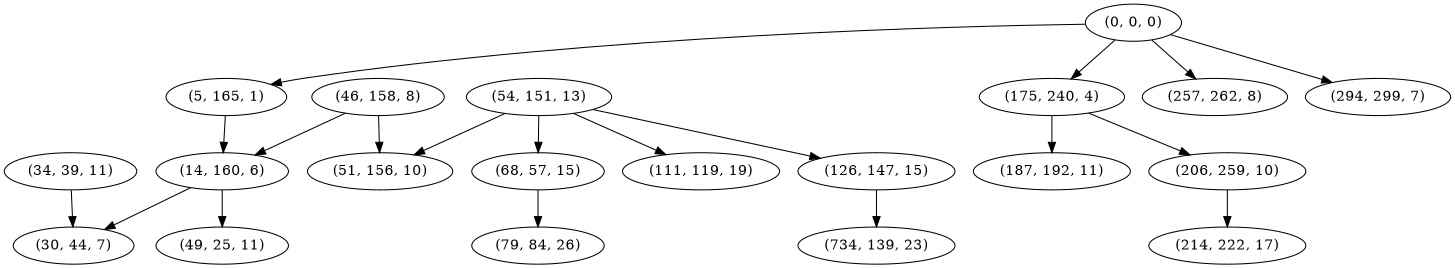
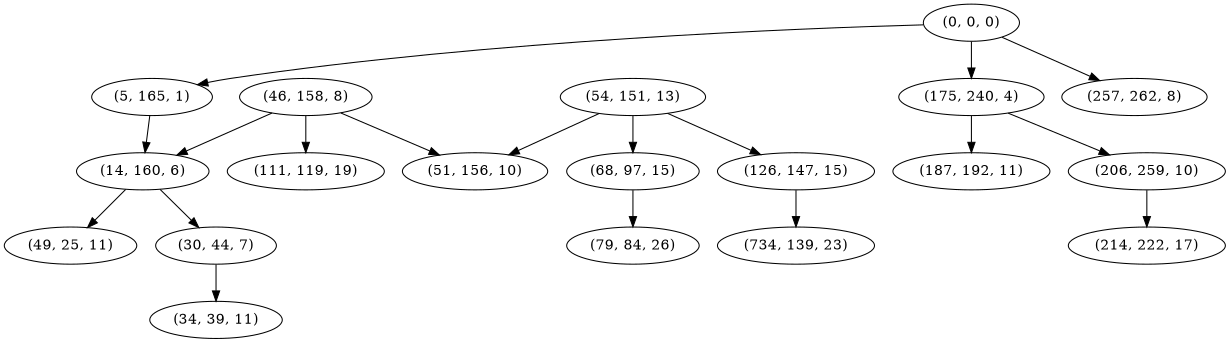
(1378, 97) -> none
(615, 132) -> (306, 129)
(538, 171) -> (633, 171)
(72, 203) -> (216, 278)
